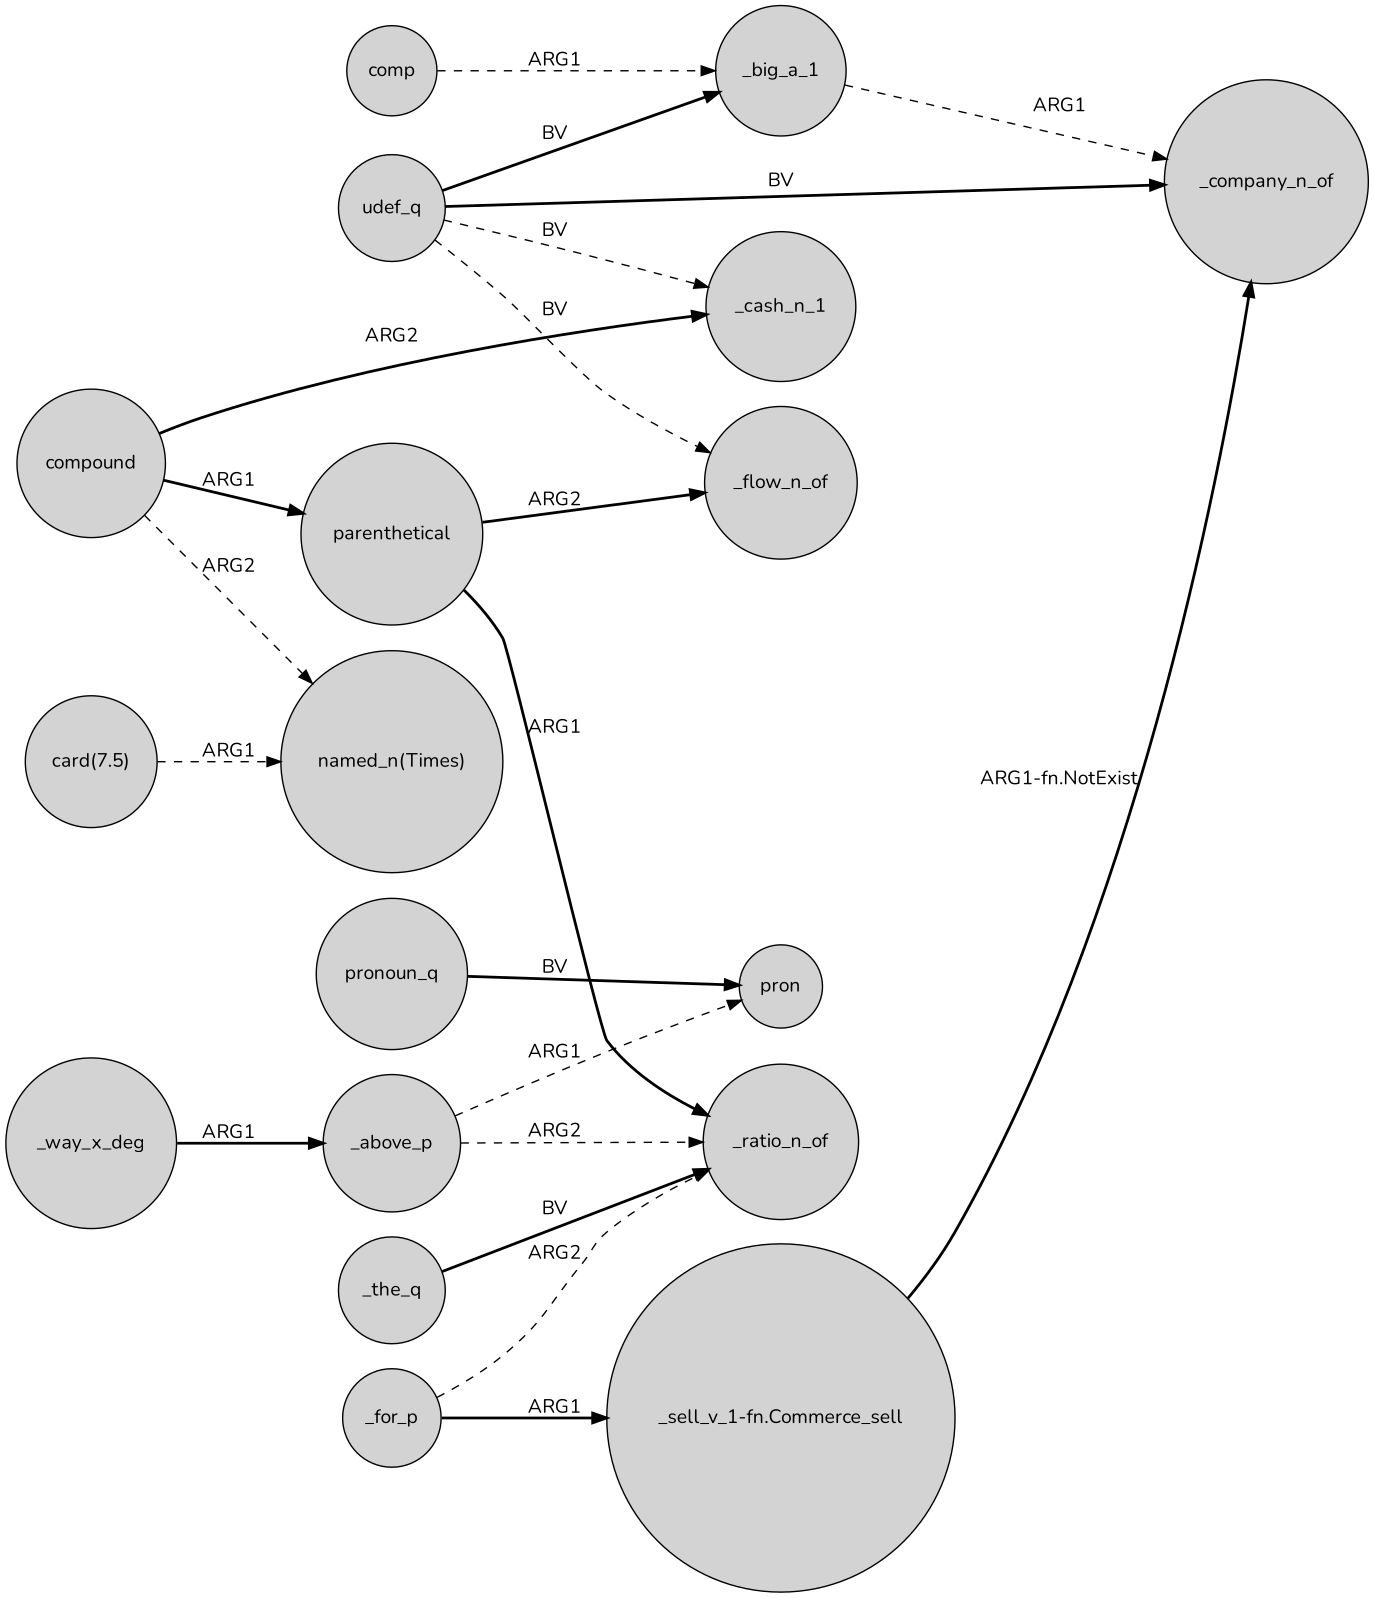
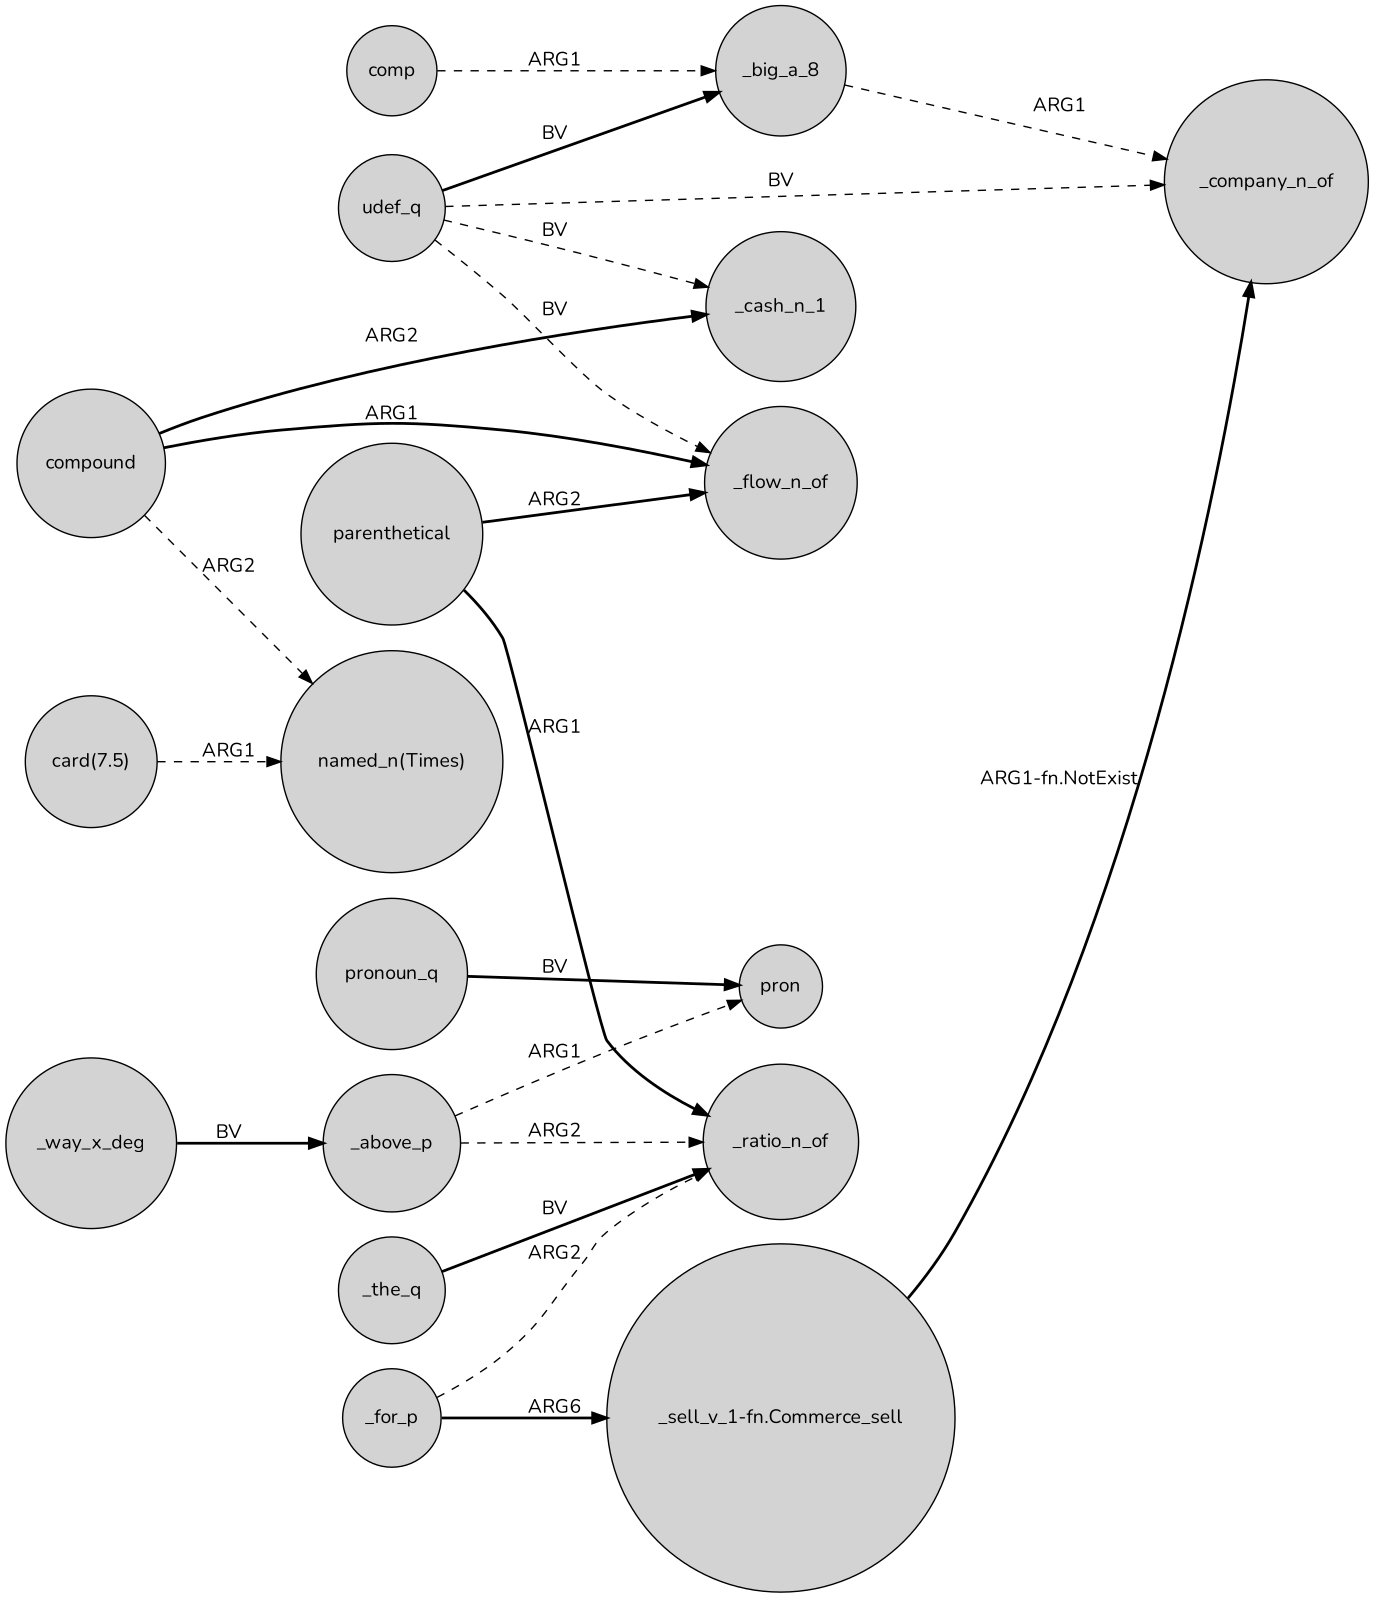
(781, 71) -> (781, 71)
(798, 196) -> (798, 196)
(226, 495) -> (429, 424)
(229, 1133) -> (229, 1133)
(555, 1408) -> (555, 1408)
